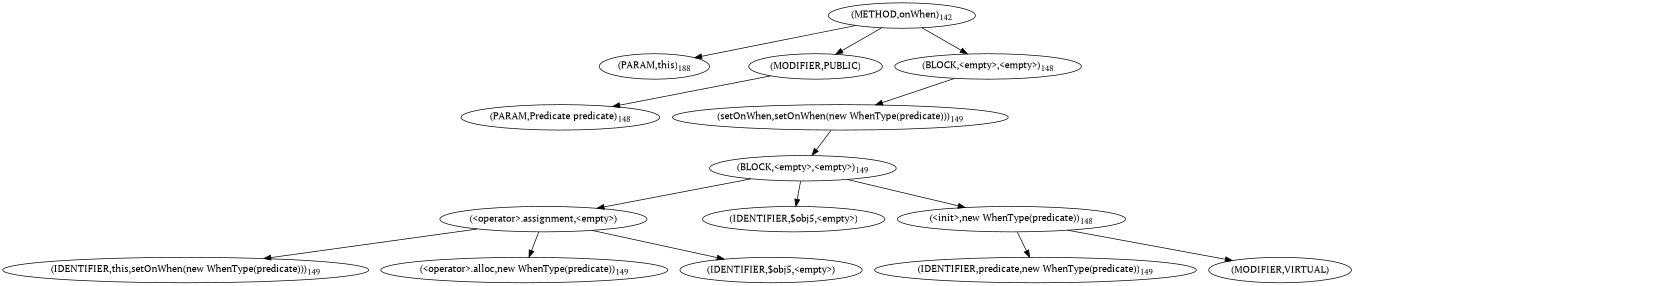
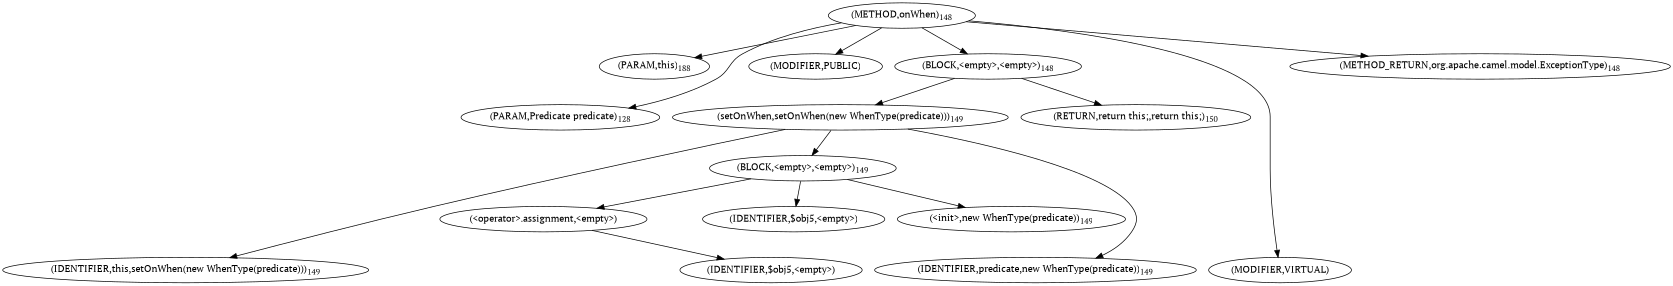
(946, 14) -> (946, 14)
none -> (1480, 66)
(695, 91) -> (735, 59)
(624, 116) -> (624, 116)
none -> (1136, 117)
(1087, 218) -> (1087, 218)
(1022, 241) -> (1056, 165)
(374, 243) -> (510, 189)
(1146, 245) -> (1197, 60)
(524, 270) -> none
